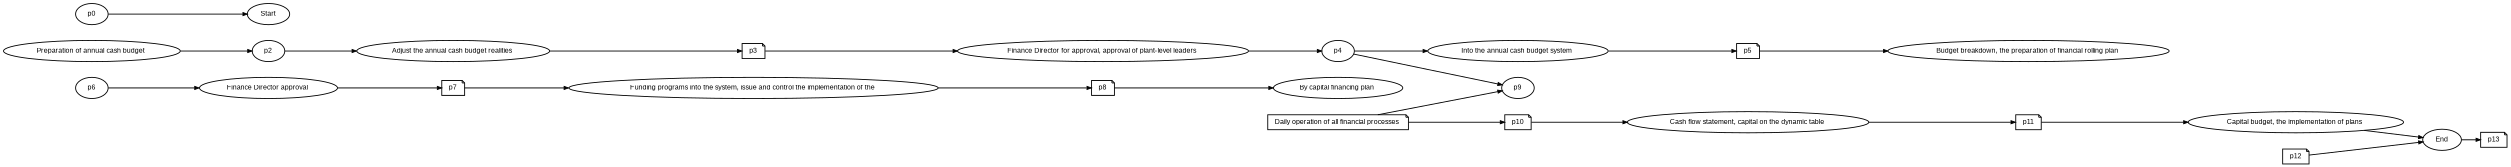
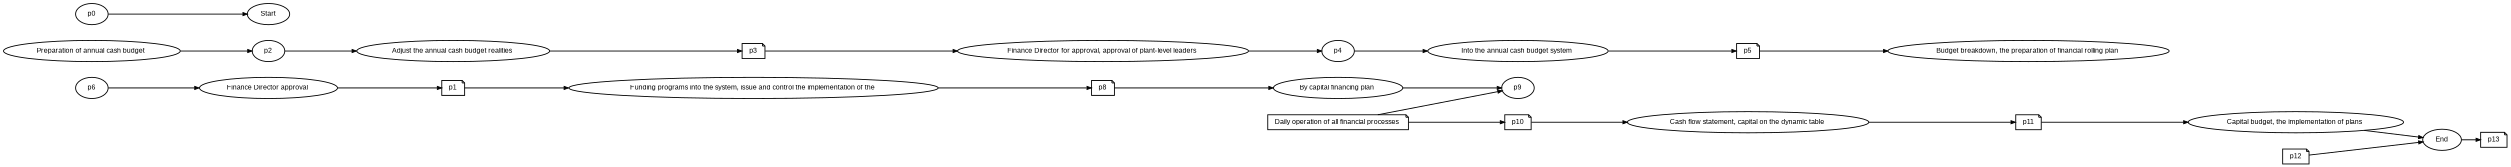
(1426, 69) -> (1450, 88)
(453, 88) -> (453, 88)
